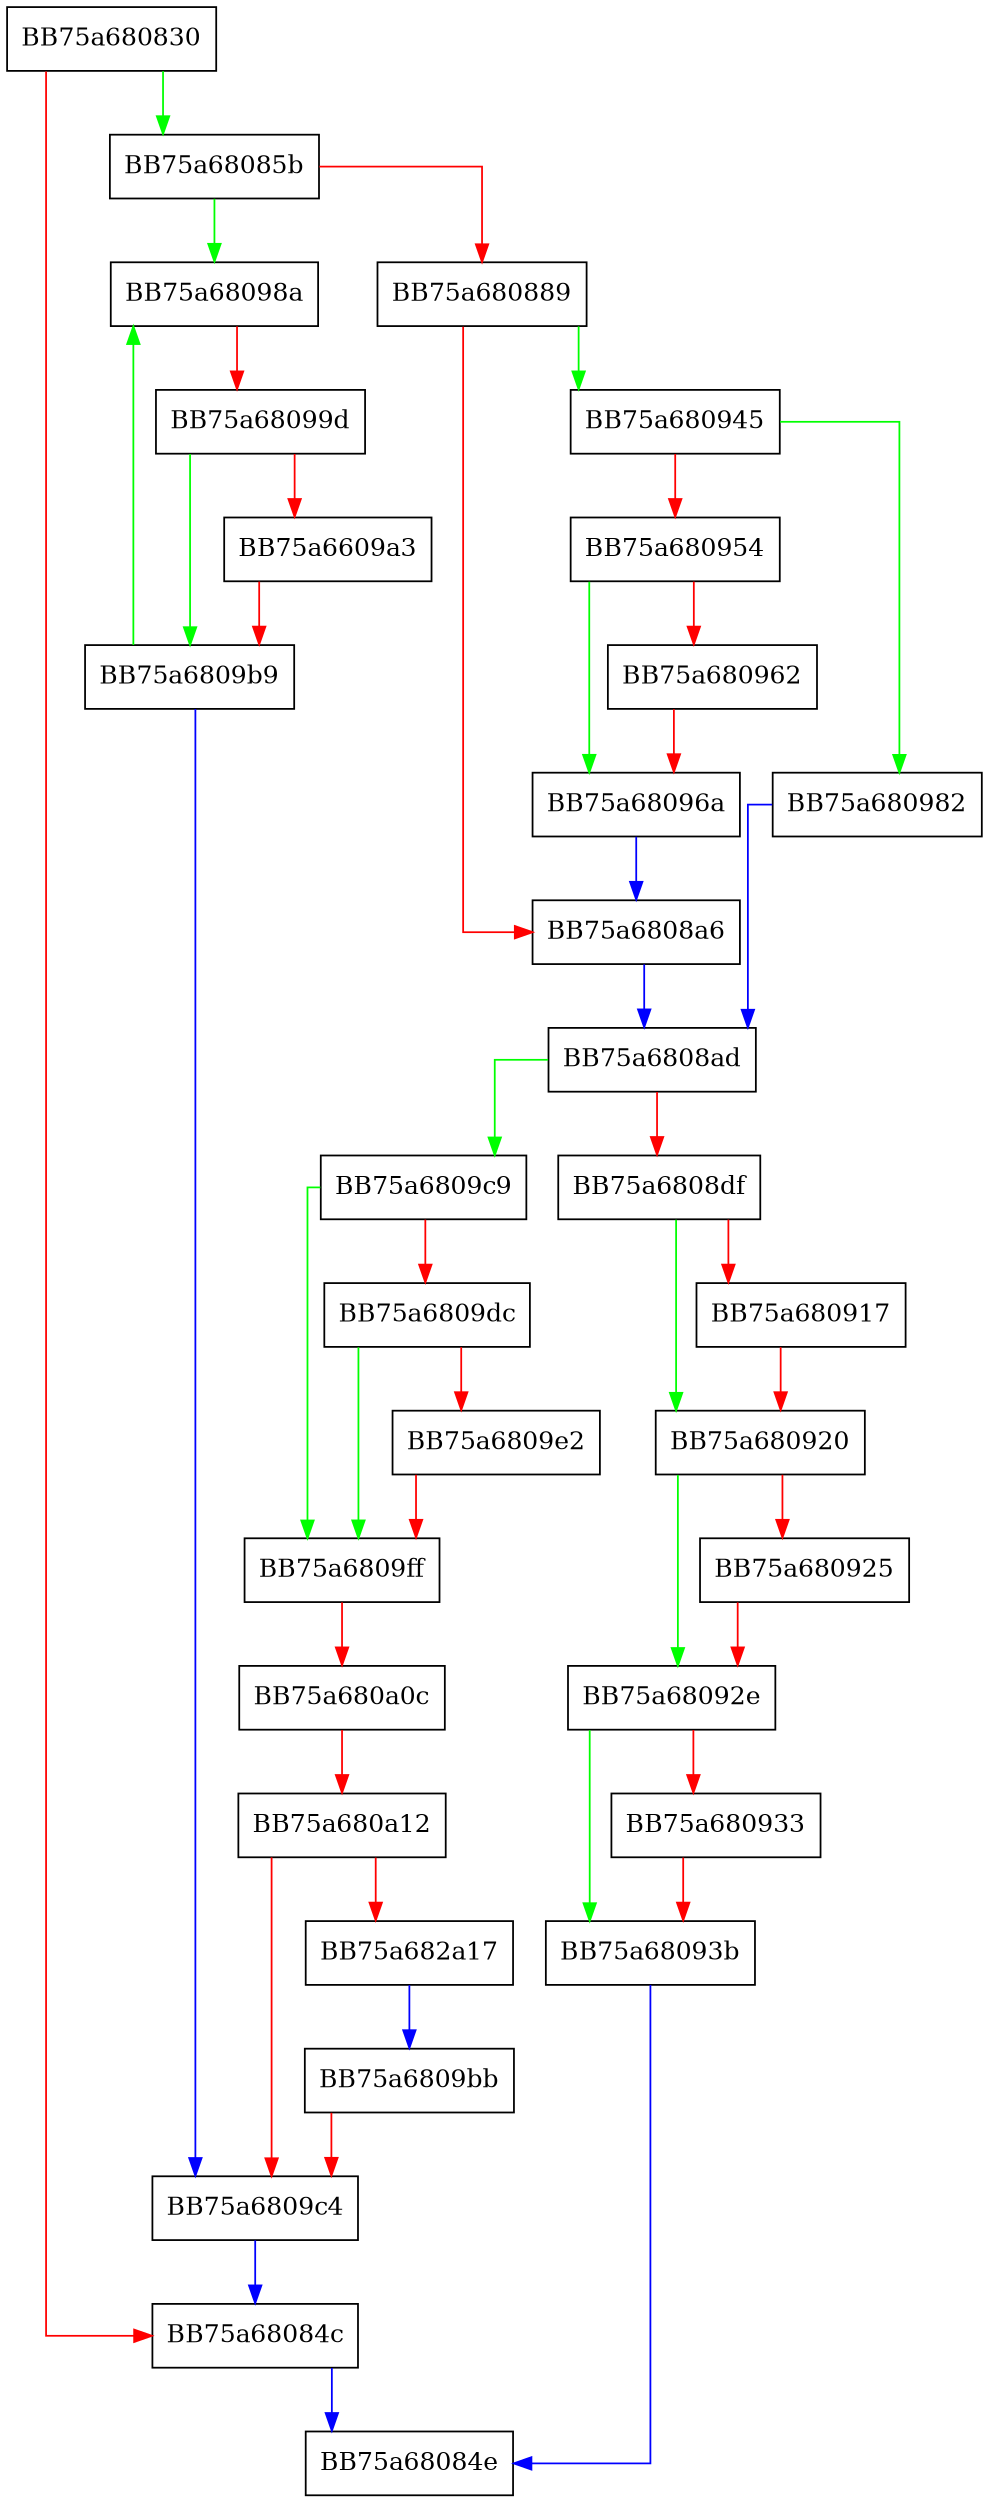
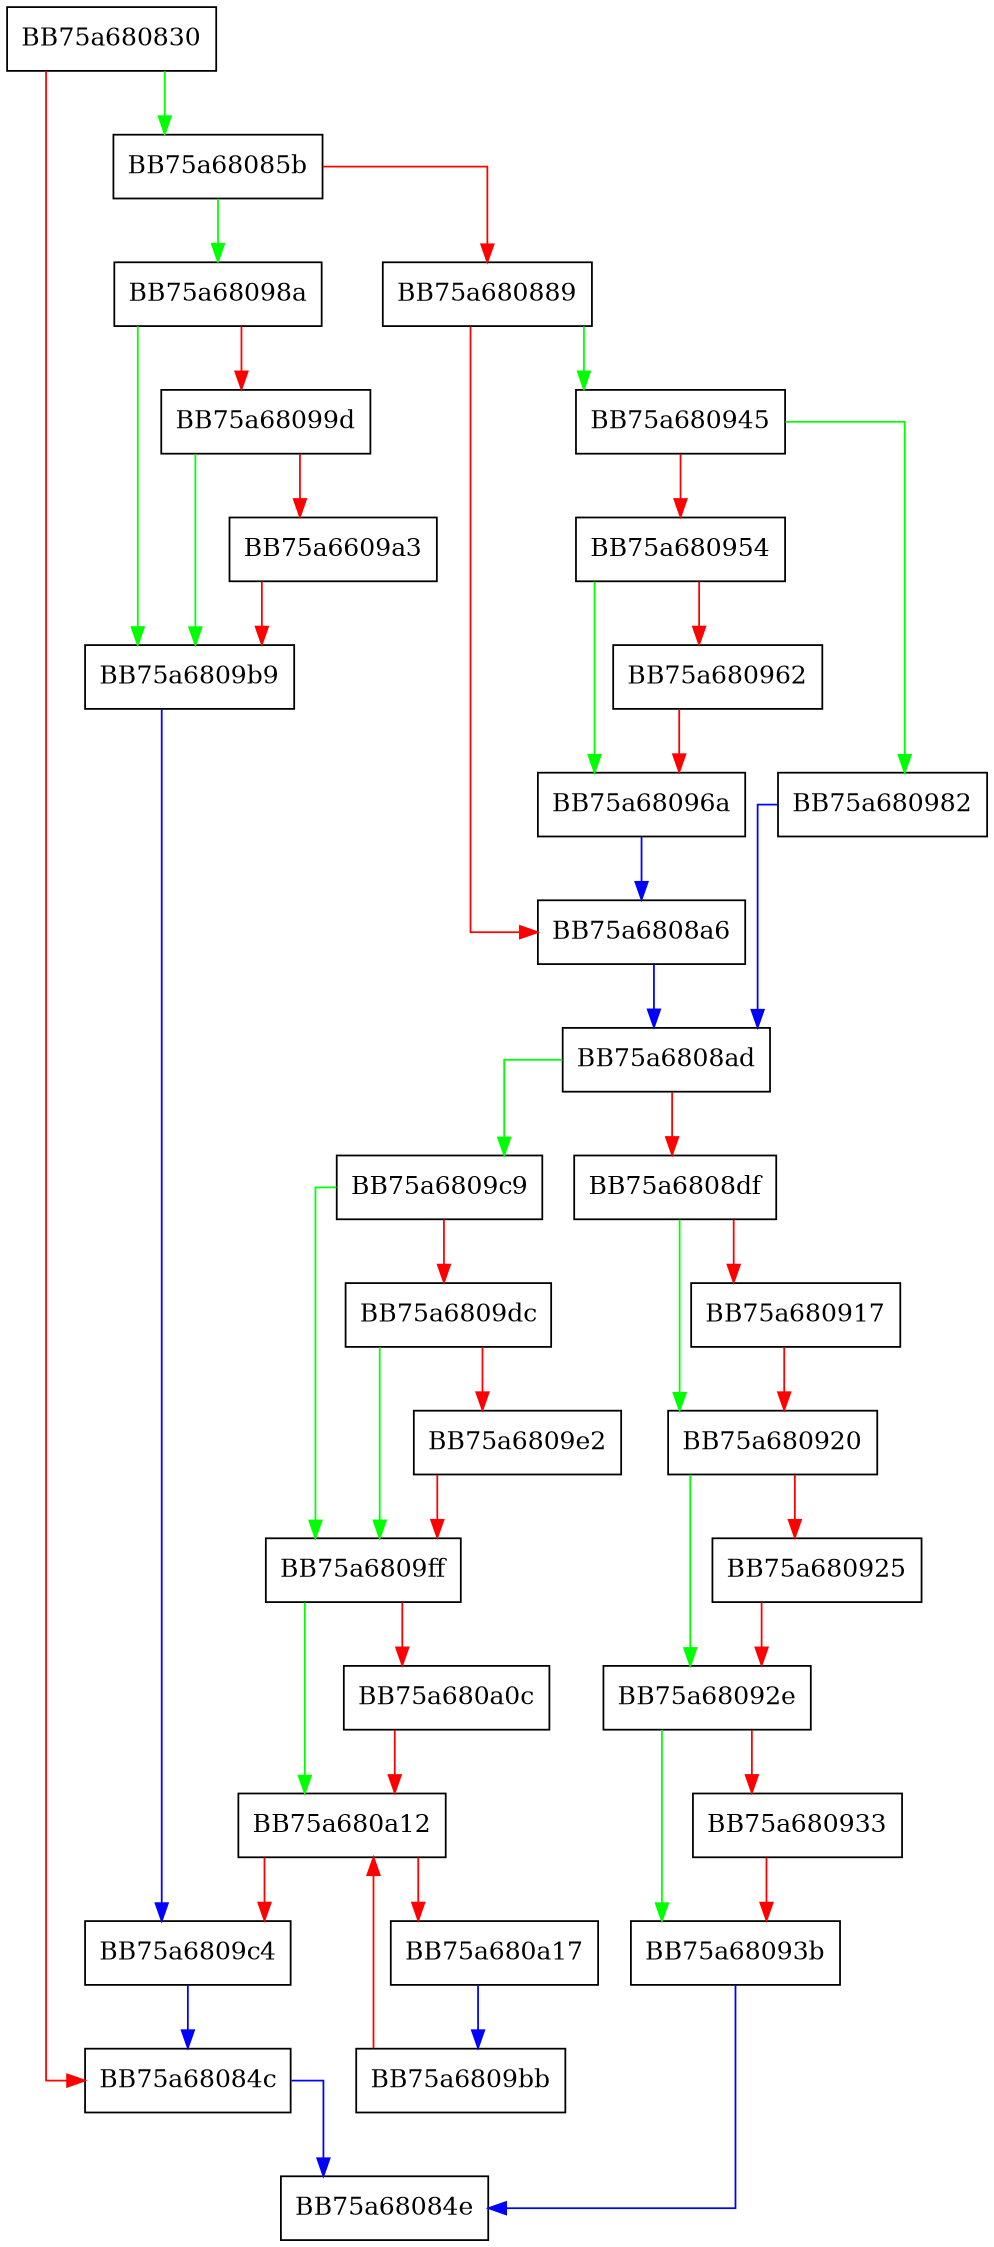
(133, 495) -> (138, 477)
none -> (305, 1689)
(409, 1953) -> (494, 1953)
(331, 2135) -> (373, 1962)
